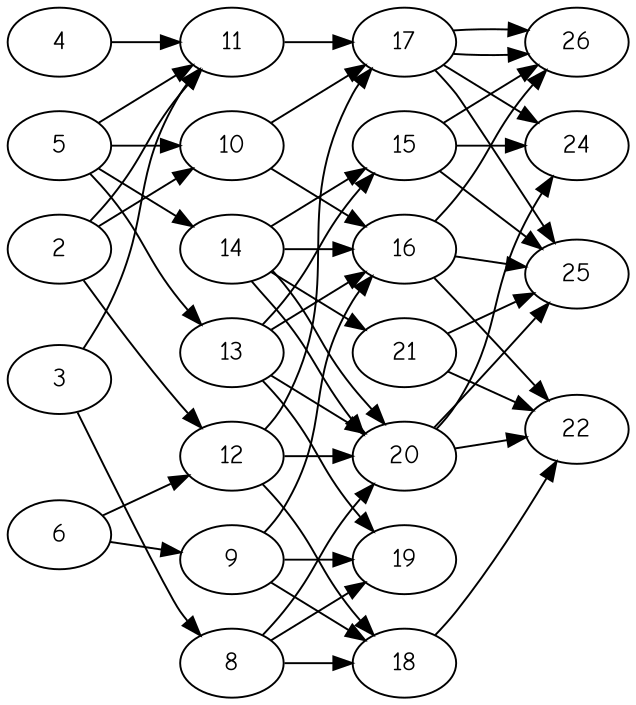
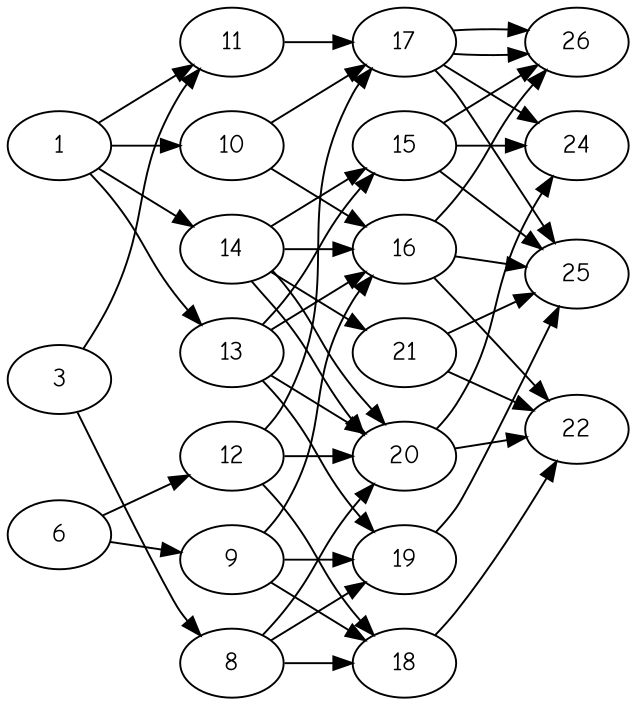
(59, 42) -> none
(59, 146) -> (59, 146)
(59, 249) -> none
(488, 370) -> (500, 426)
